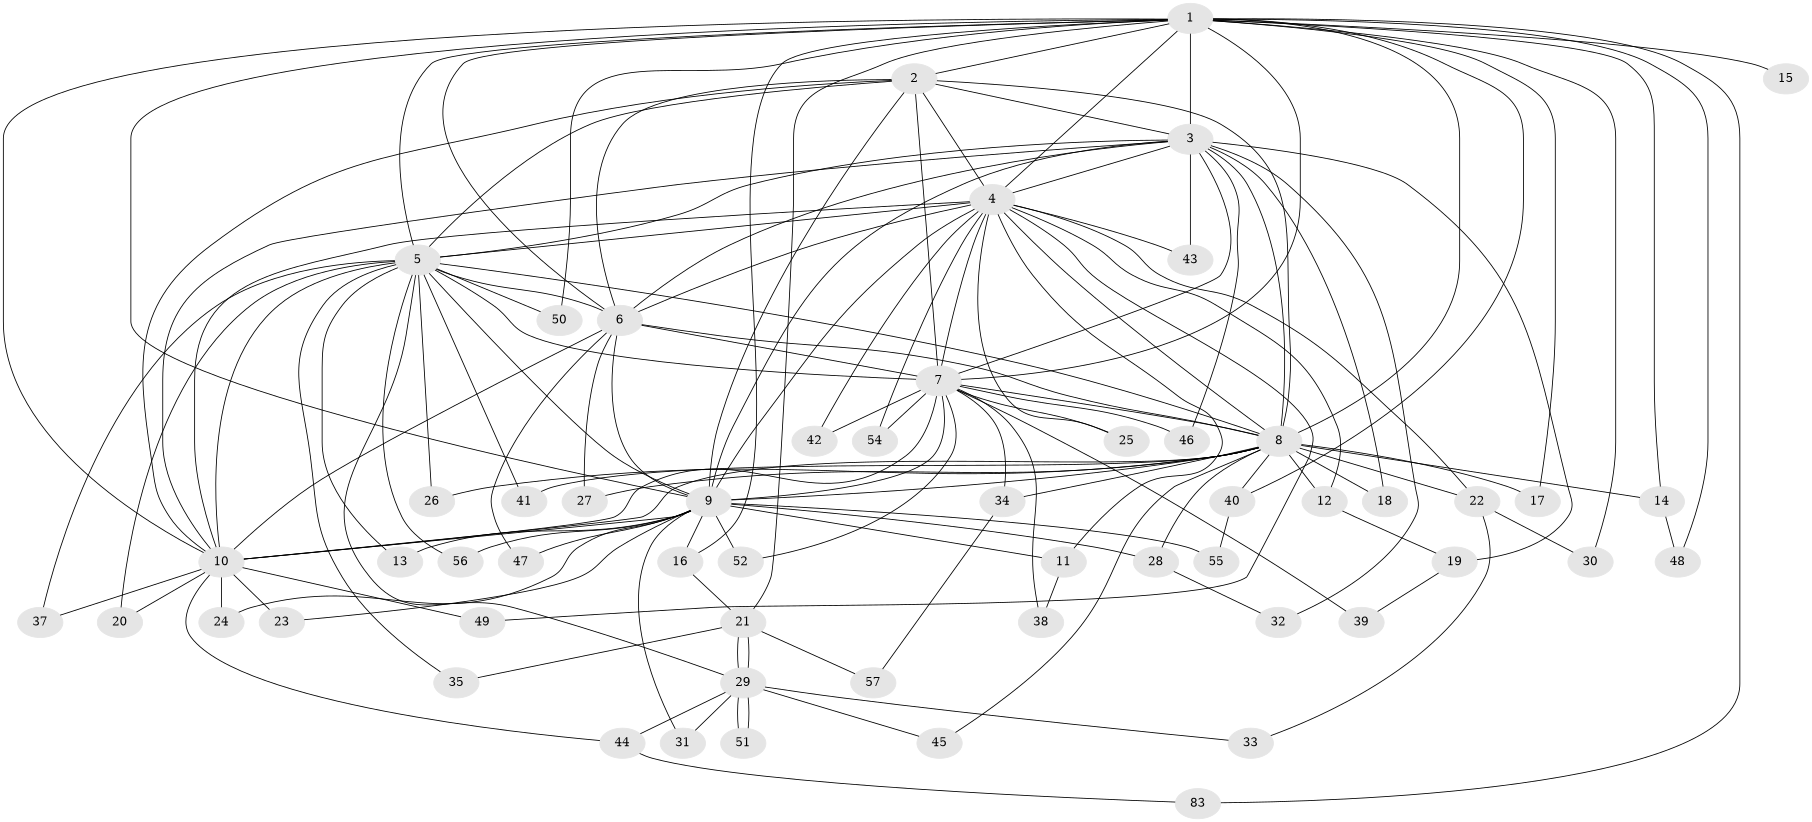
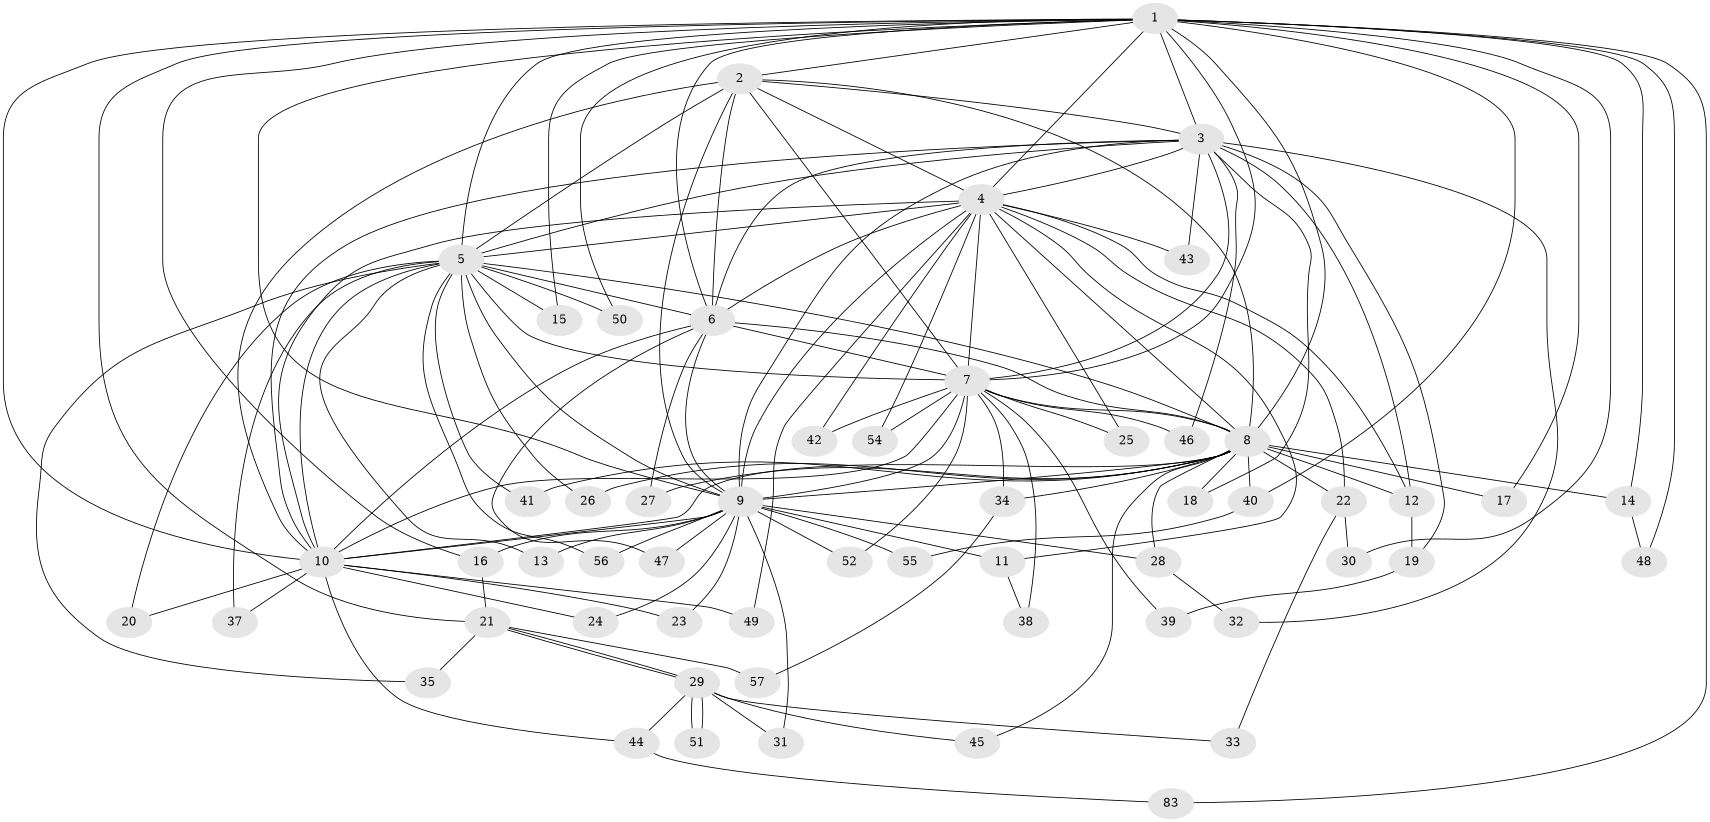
(1278, 276) -> (1354, 293)
(377, 584) -> (510, 290)
